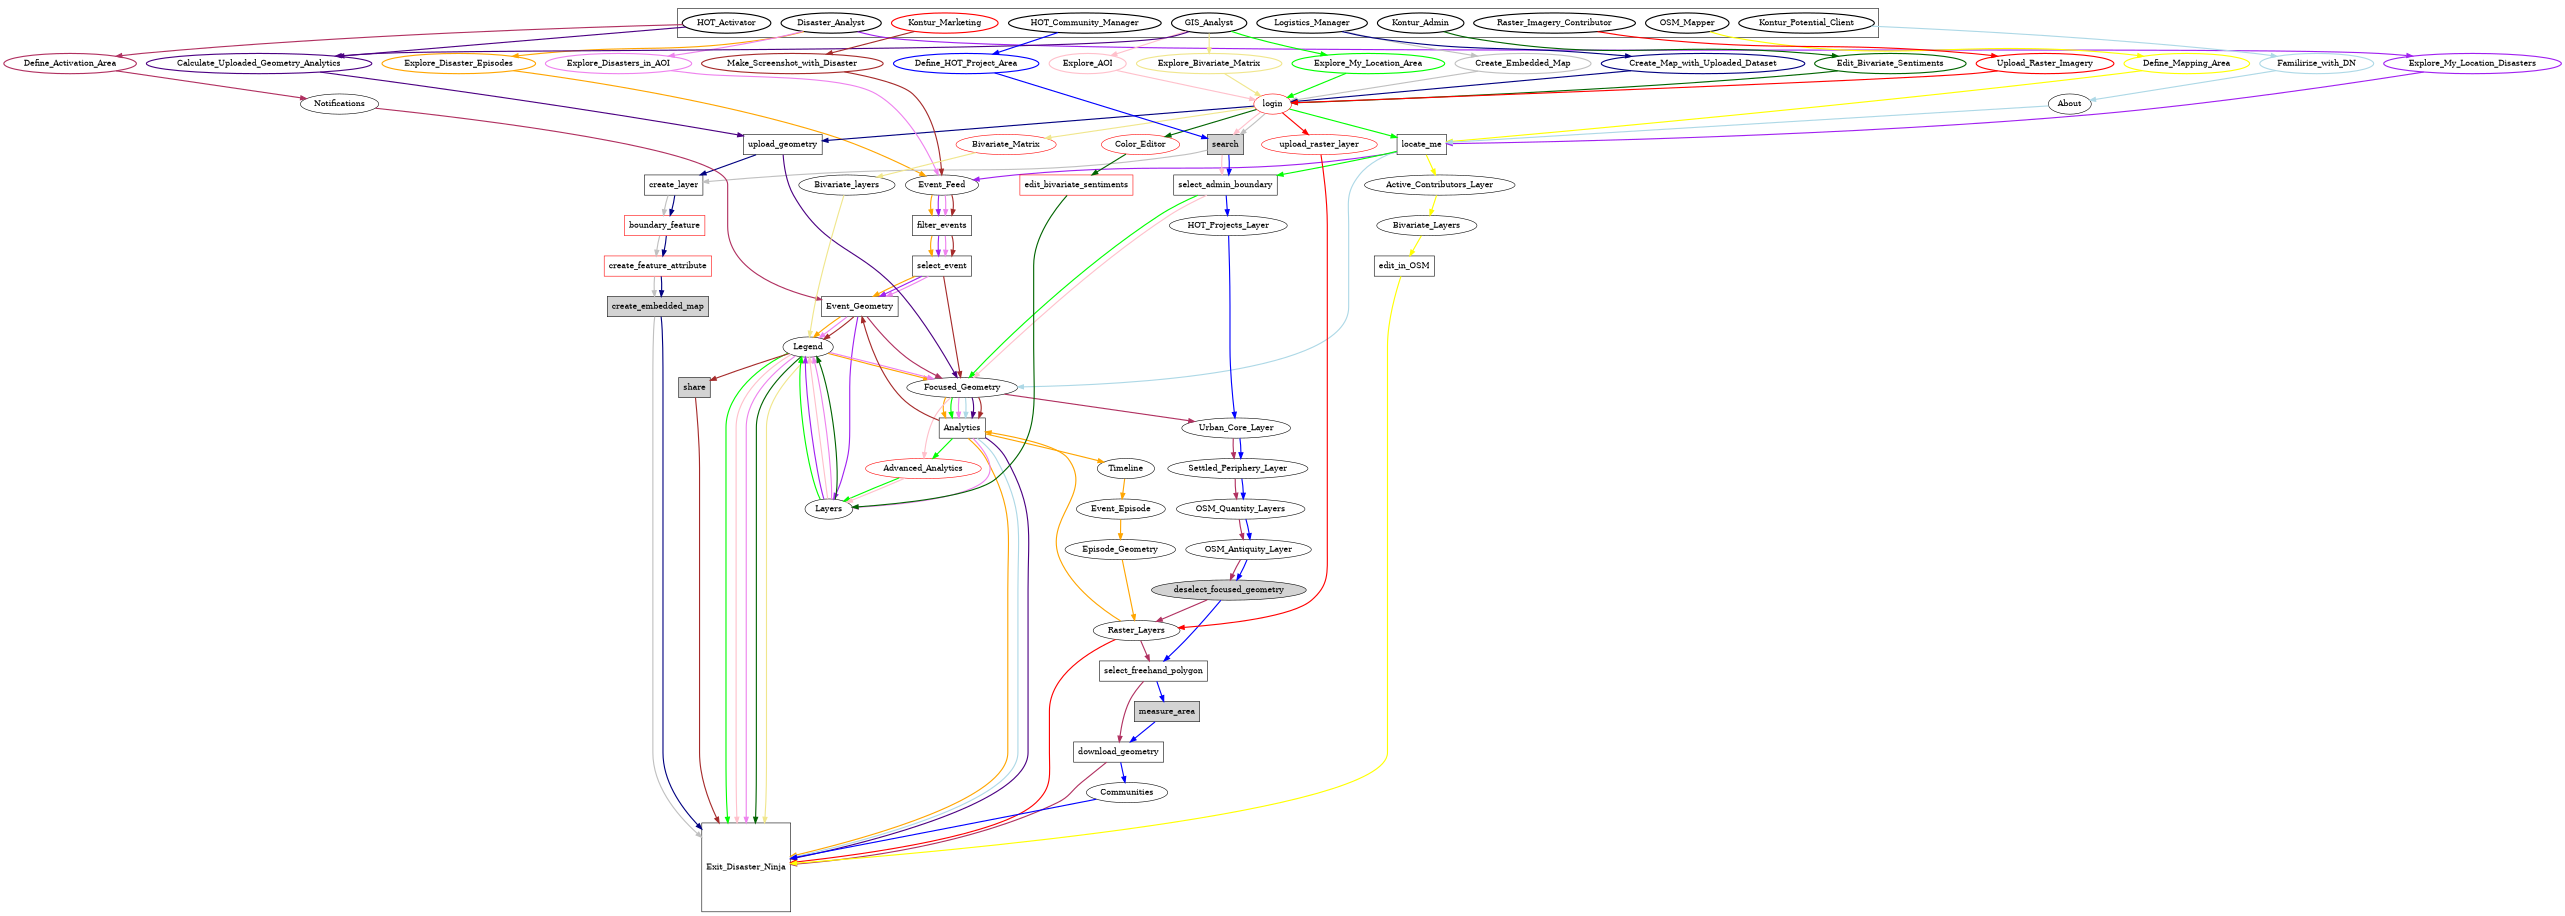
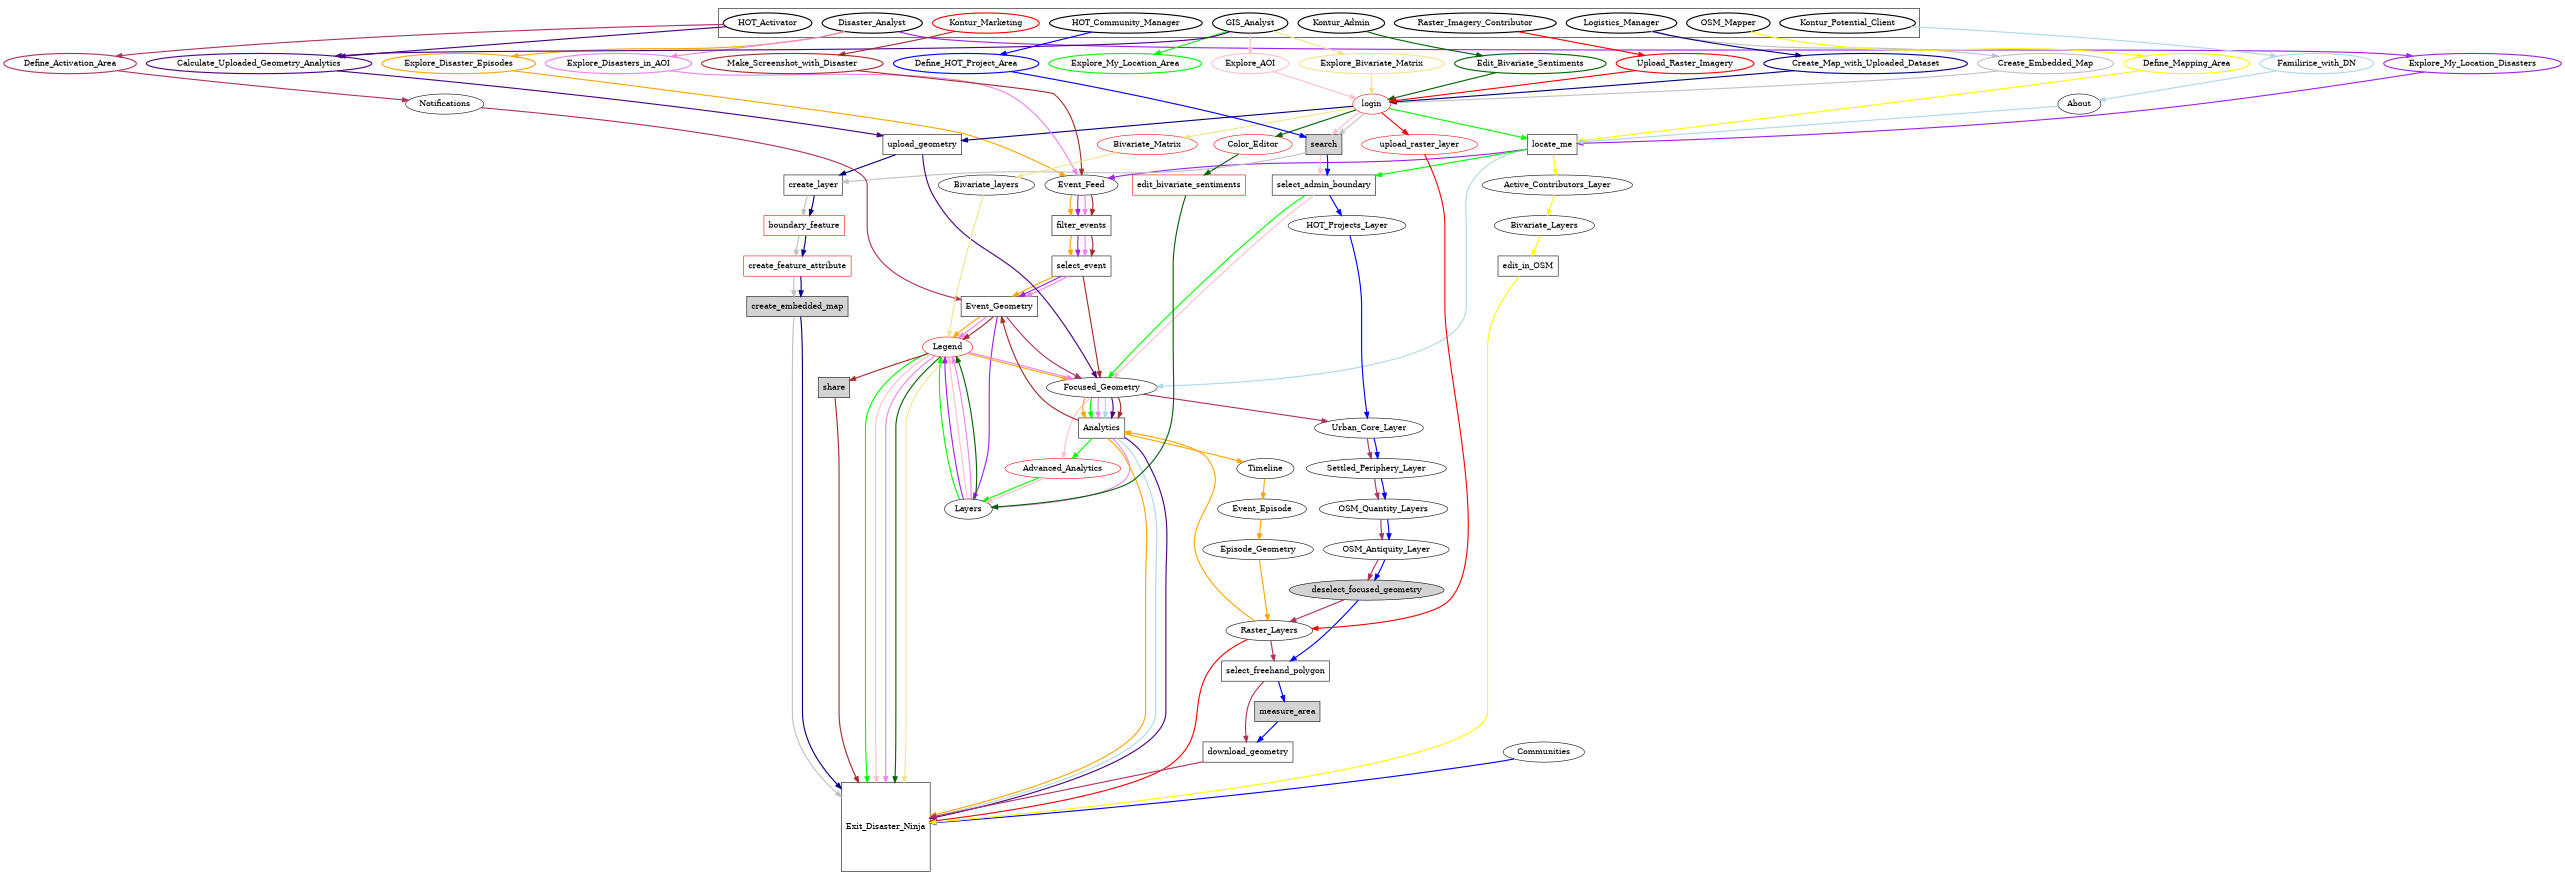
(1319, 84) -> none
(808, 347) -> (948, 347)
(1122, 770) -> none
